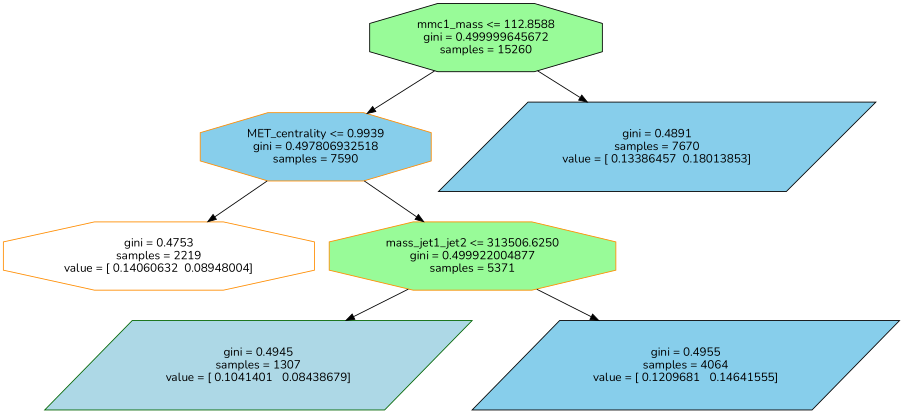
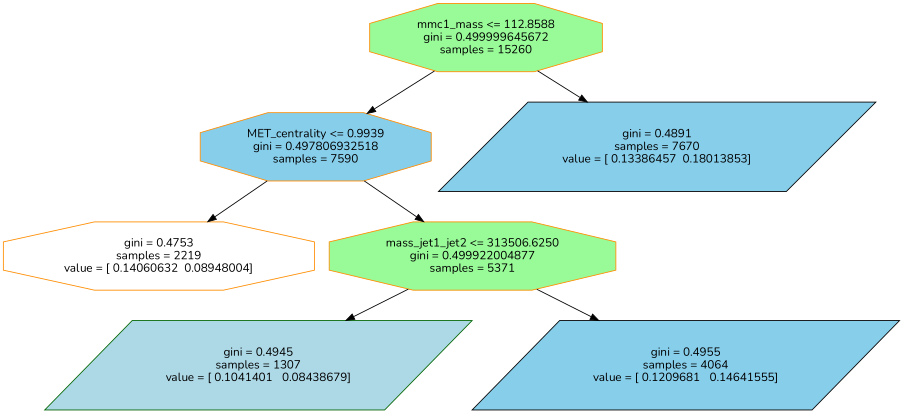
(486, 38) -> (486, 38)
